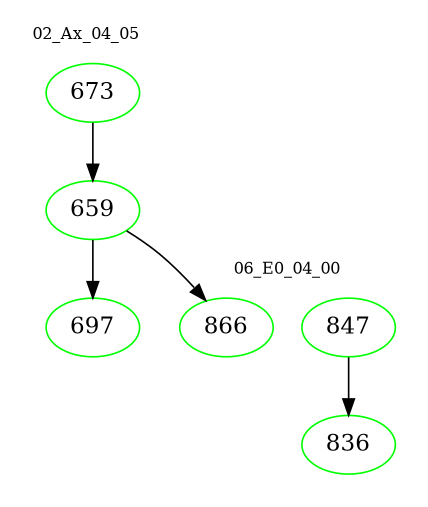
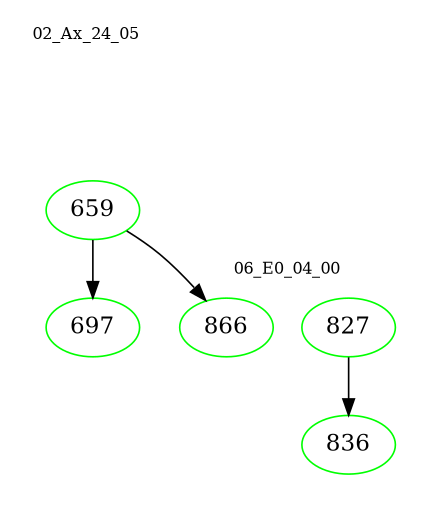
(86, 35) -> (86, 35)
(93, 93) -> none
(349, 327) -> (349, 327)
